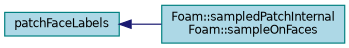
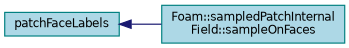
(253, 24) -> (253, 24)
